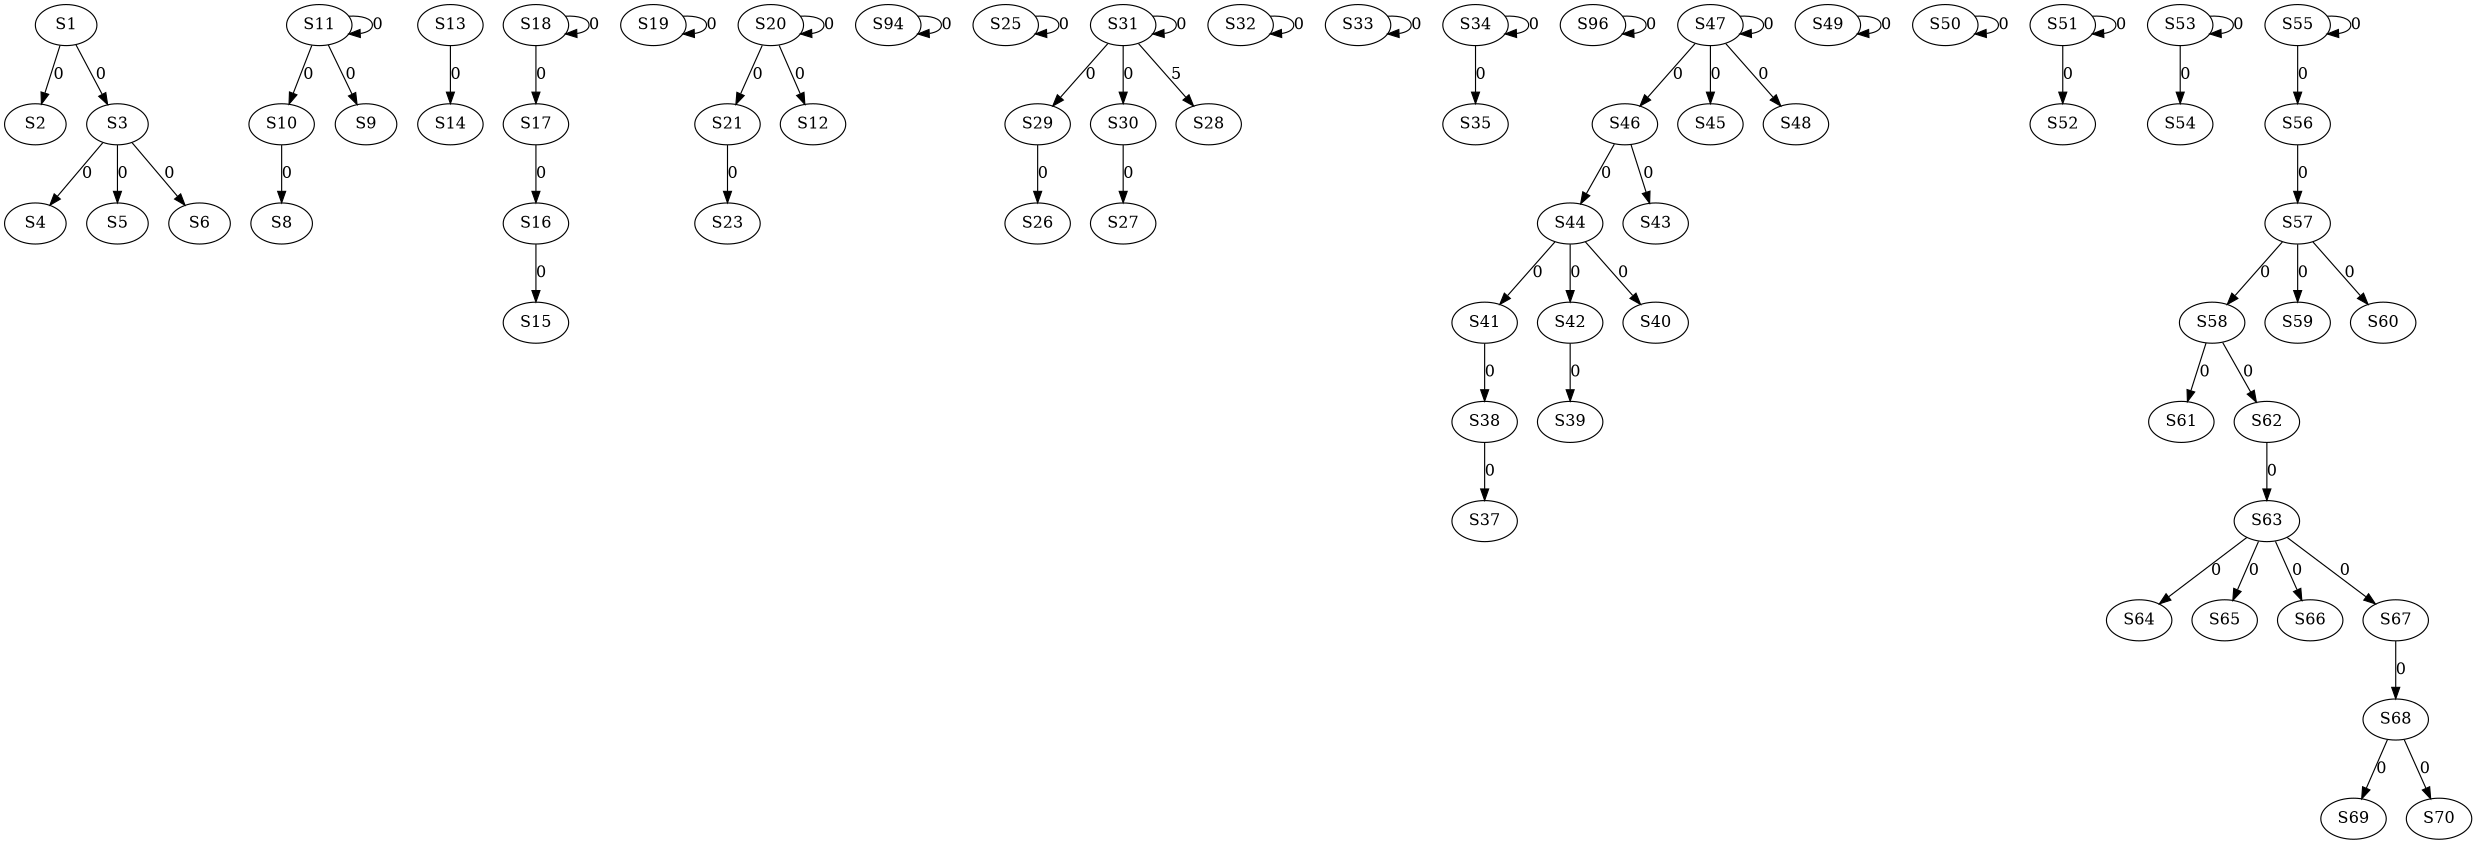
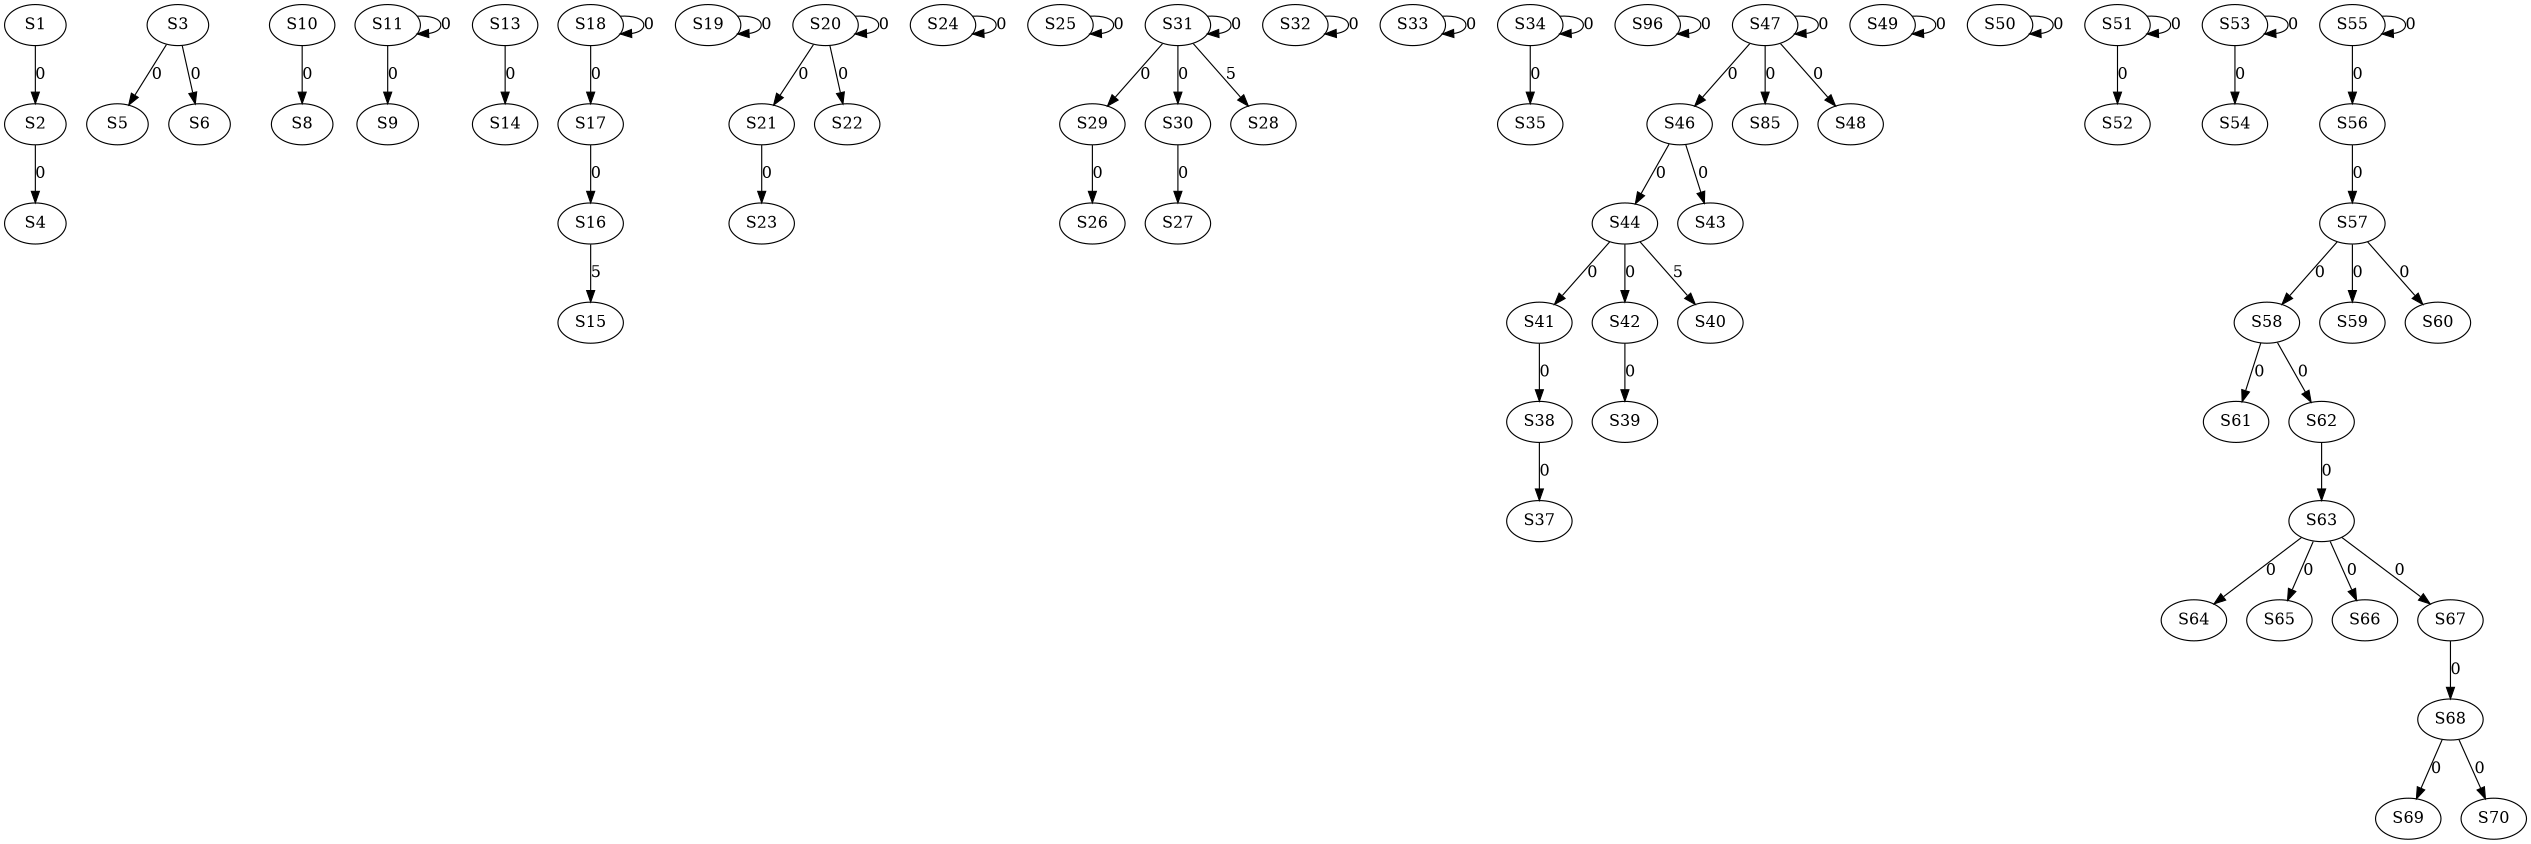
(888, 25) -> (943, 25)
(303, 69) -> none
(89, 70) -> none
(813, 124) -> (847, 124)
(1710, 124) -> (1765, 124)
(80, 170) -> (35, 168)
(542, 273) -> (596, 273)
(1624, 273) -> (1678, 273)
